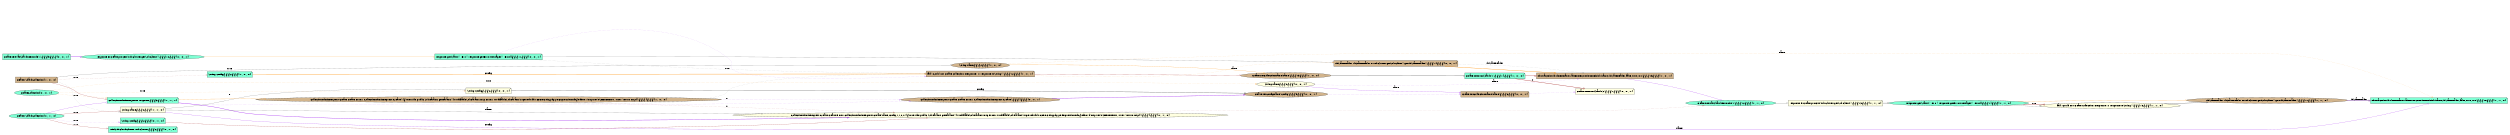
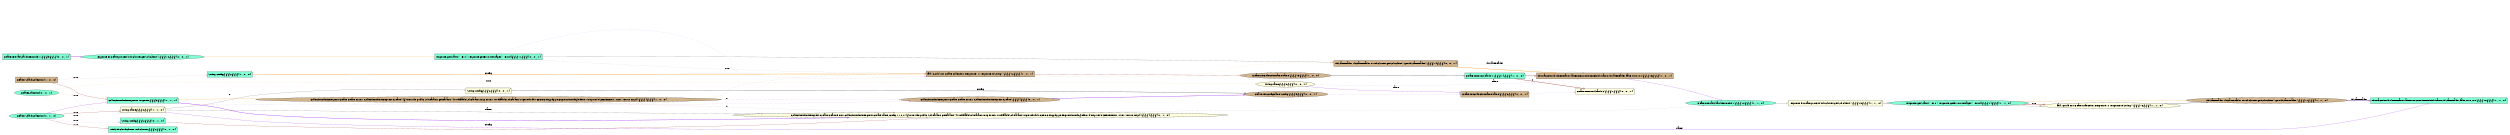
(980, 65) -> none
(261, 92) -> (81, 120)
